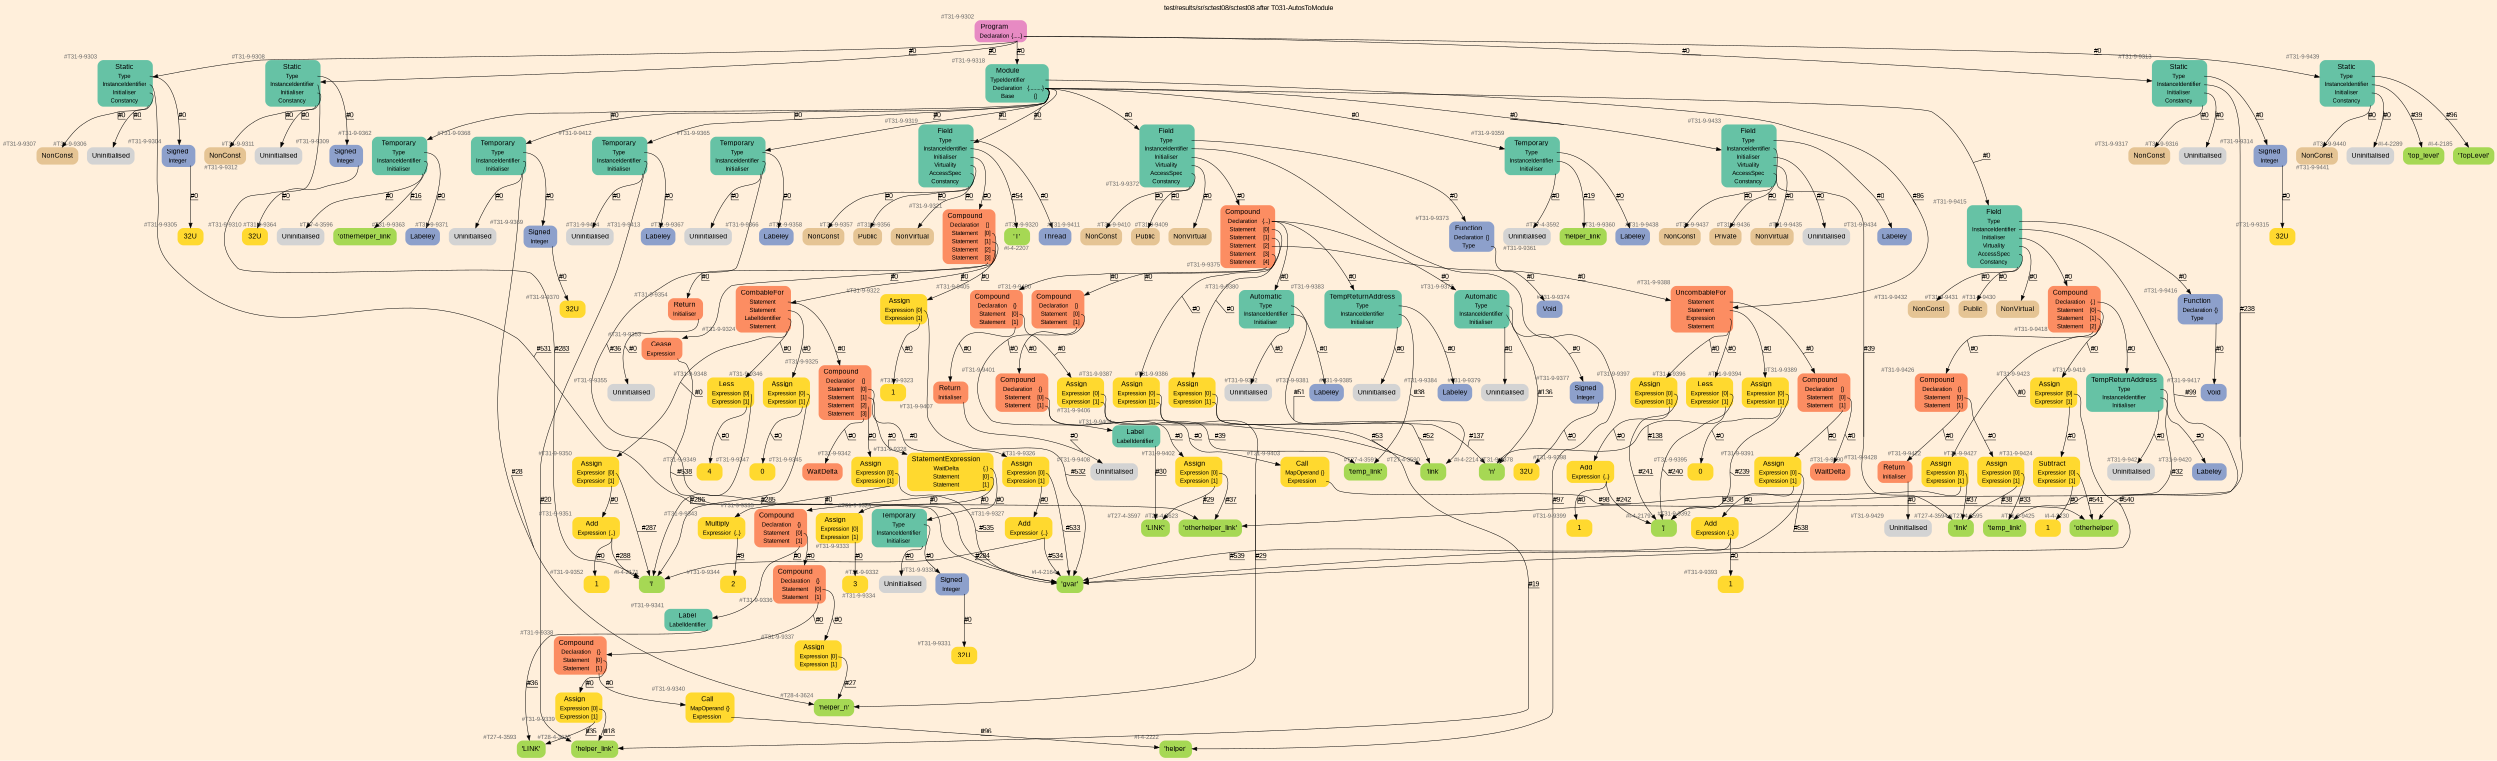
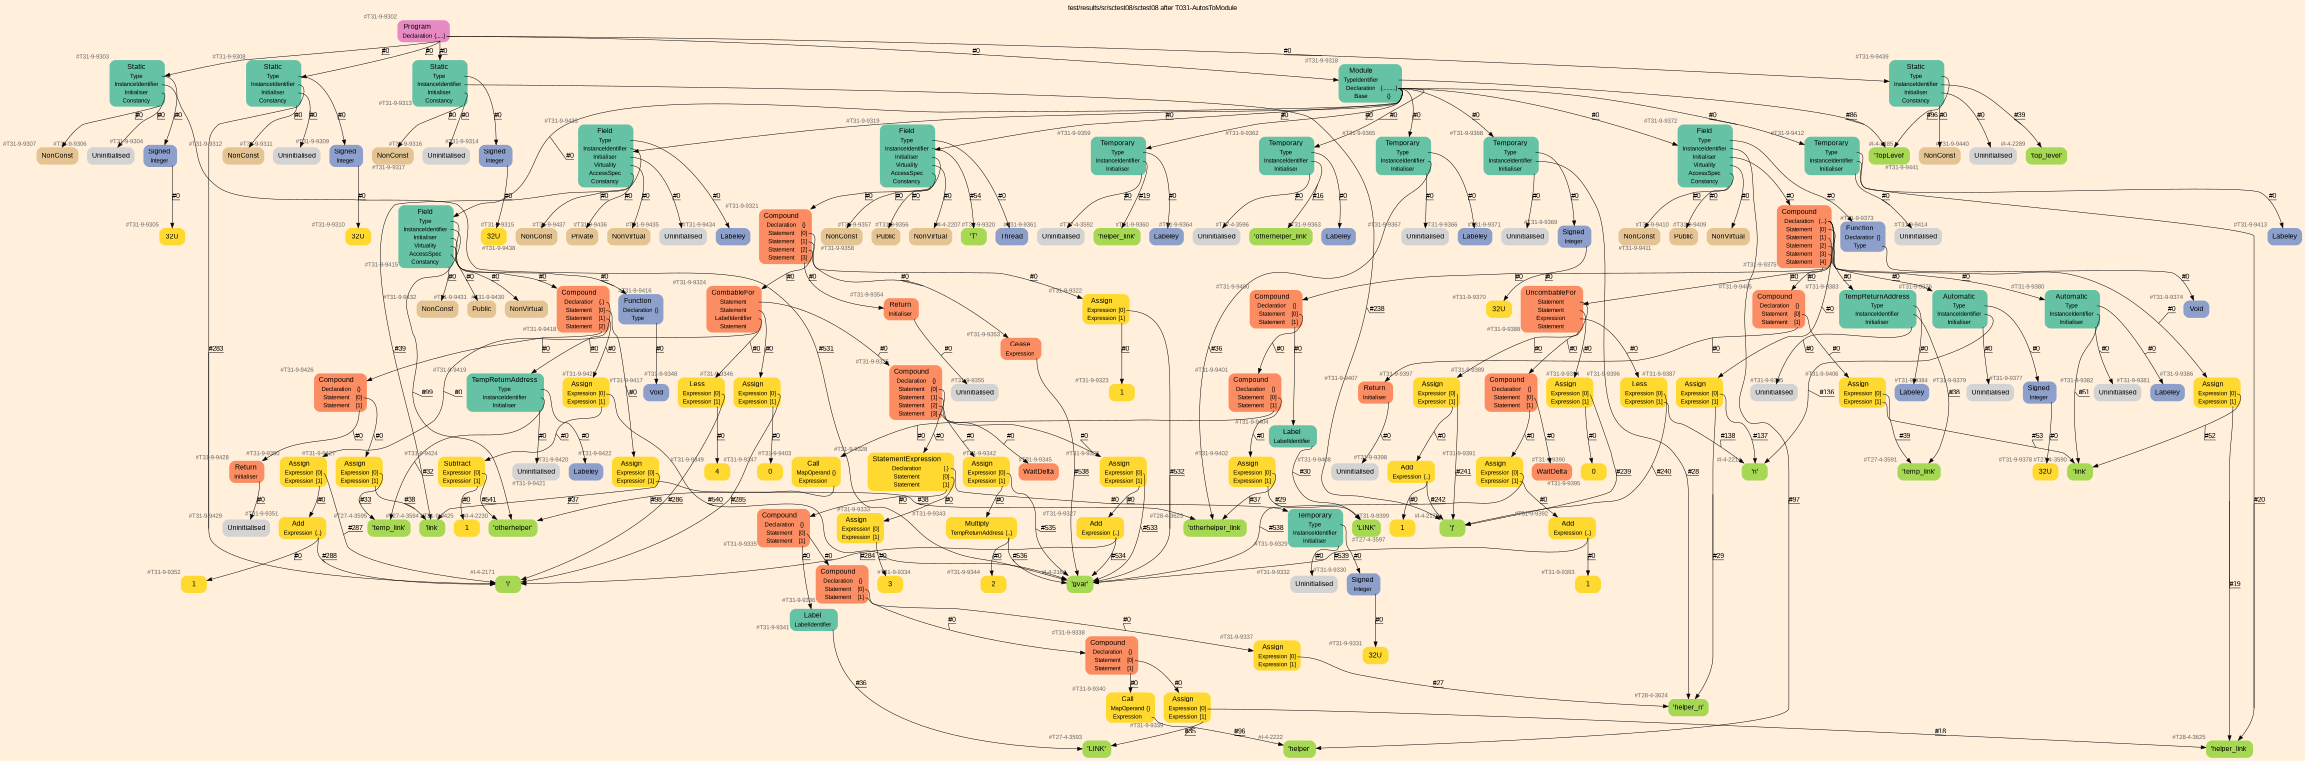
(1622, 106) -> (1646, 94)
(946, 469) -> (907, 469)
(717, 533) -> (977, 533)
(741, 556) -> (998, 556)
none -> (1032, 574)
